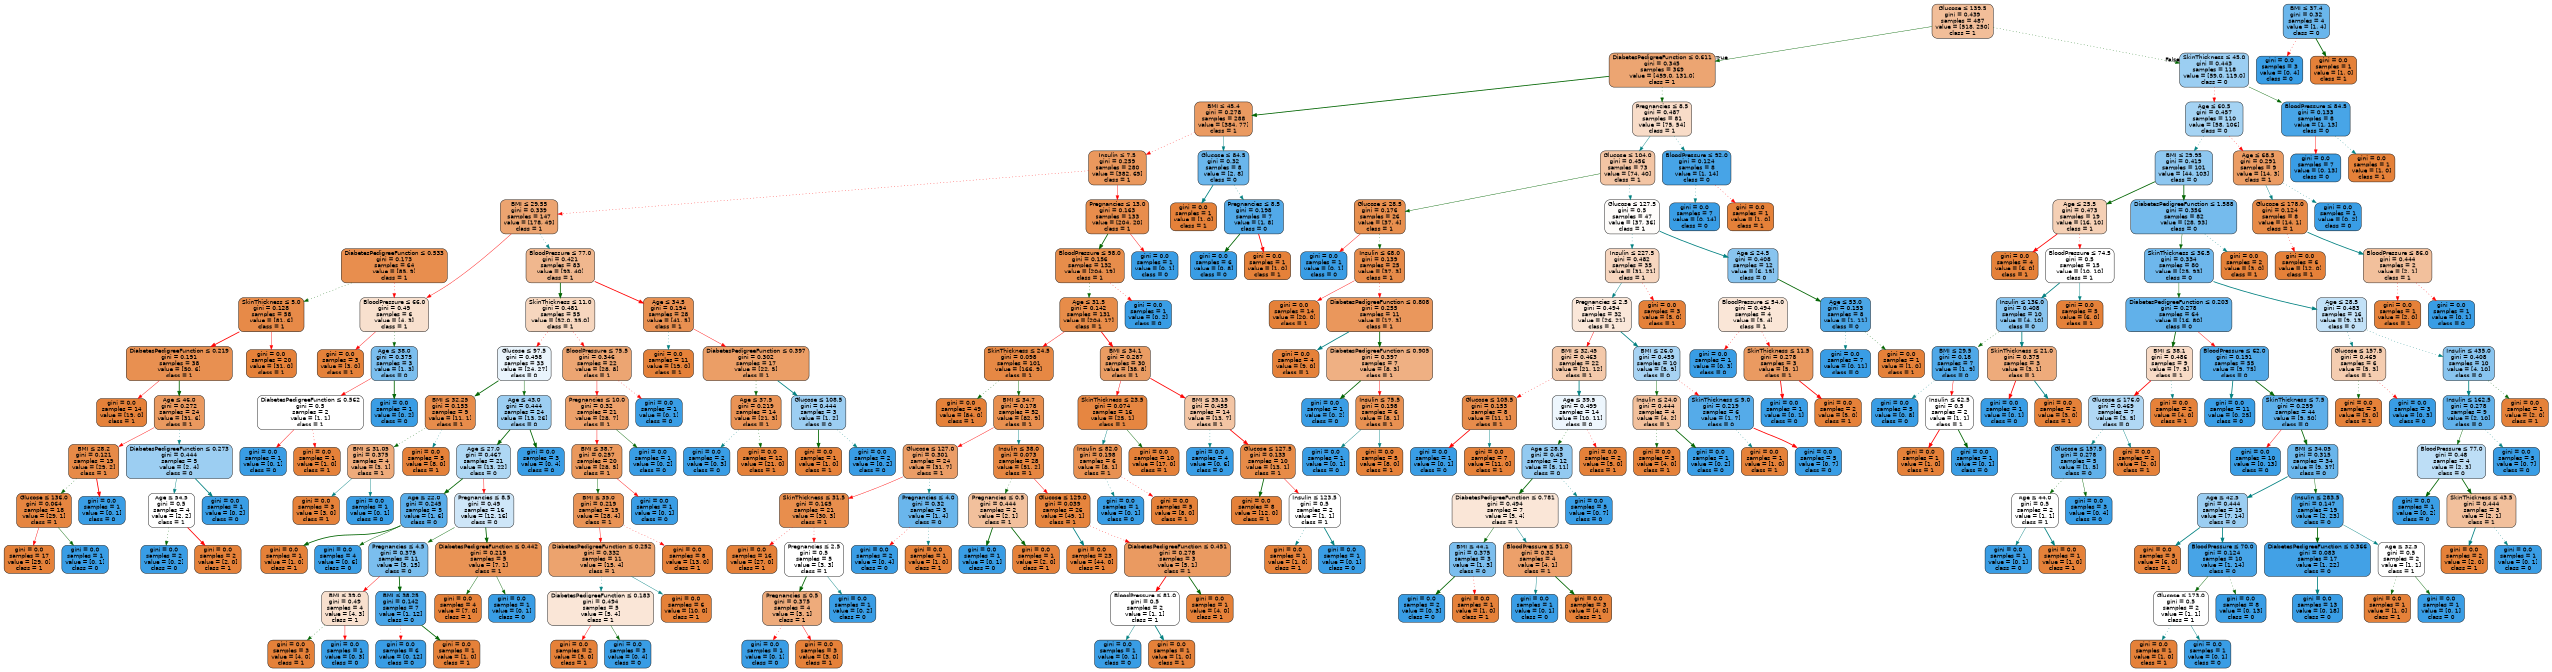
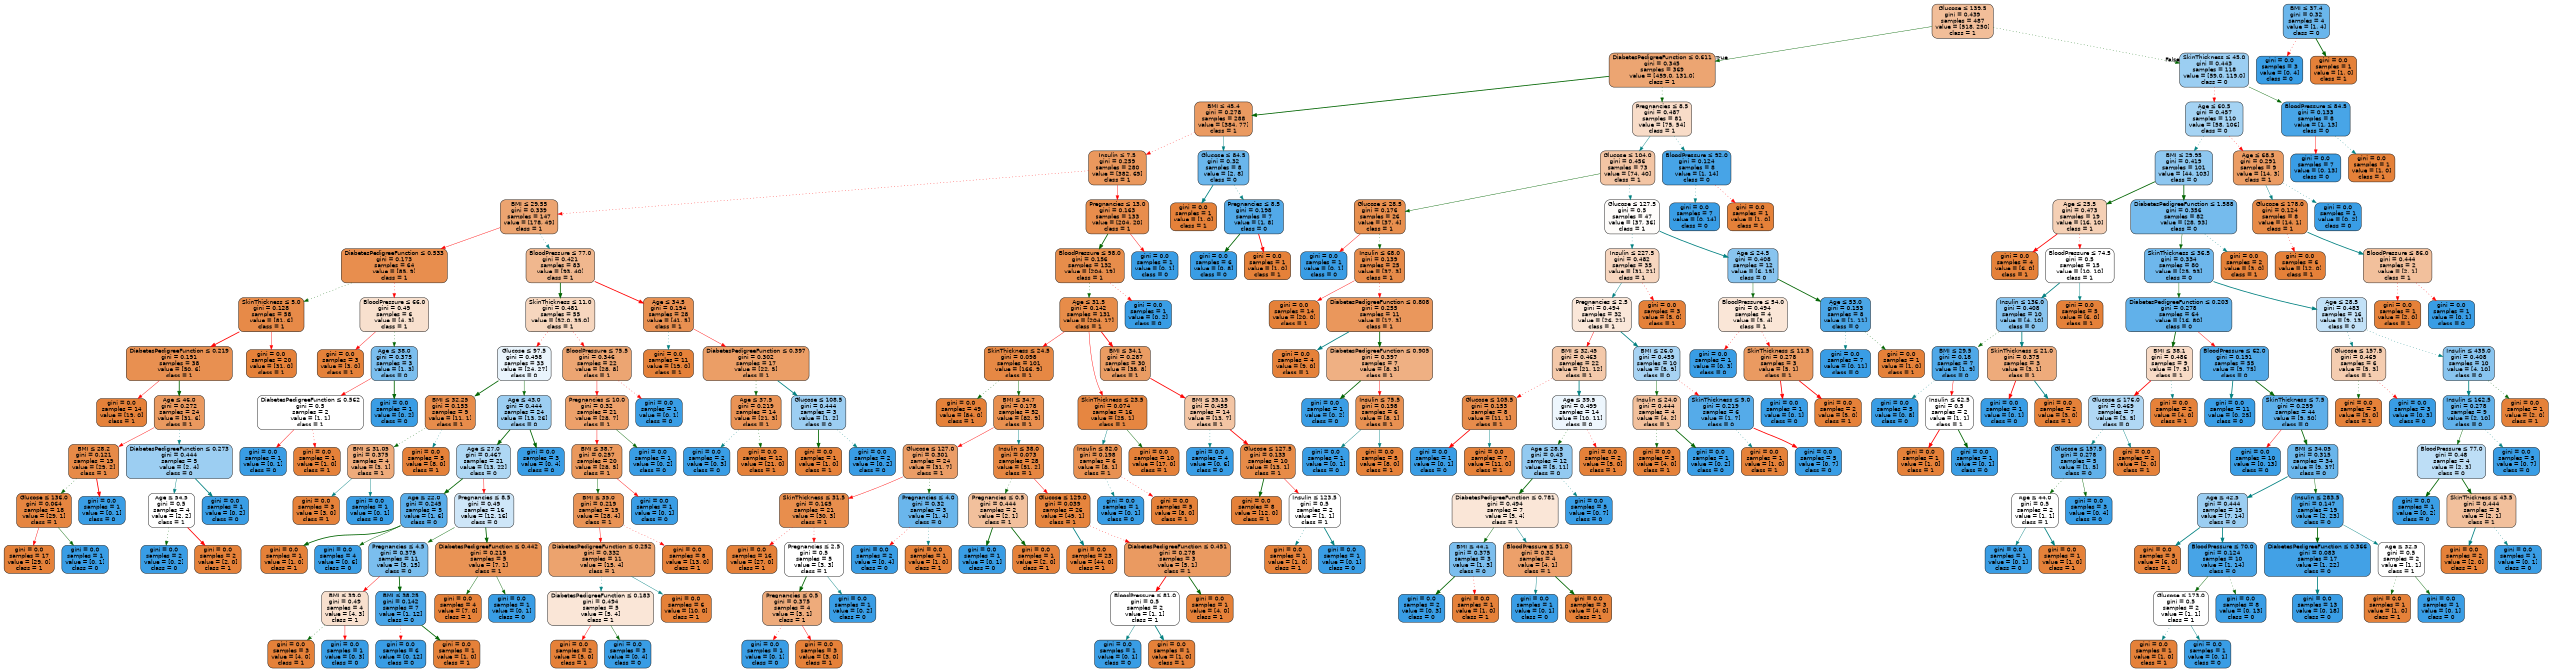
(472, 267) -> (473, 237)
none -> (1753, 288)
(1119, 386) -> (1092, 362)
(929, 484) -> (929, 484)
